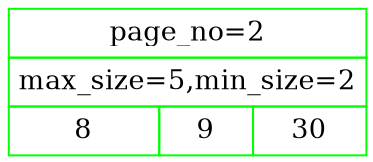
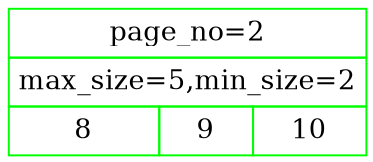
(310, 130) -> (310, 130)
